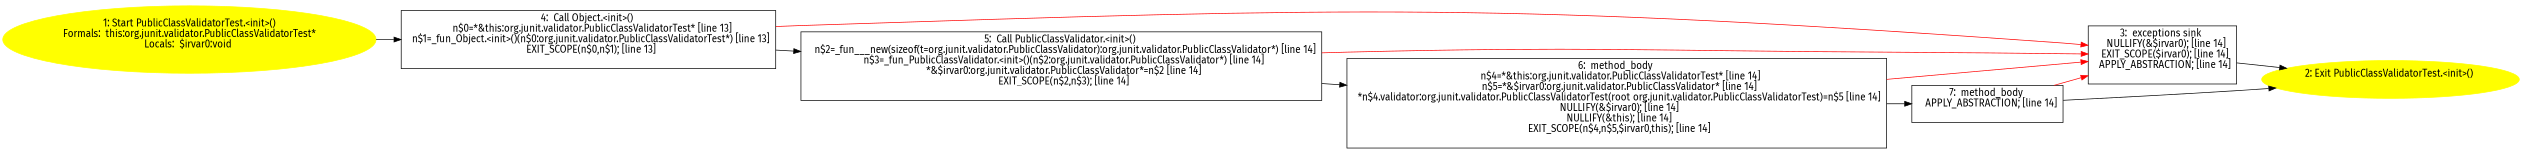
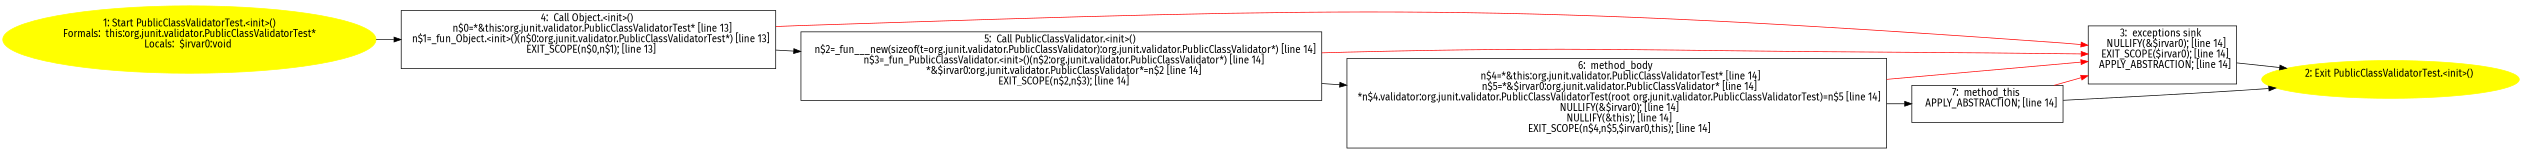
(1987, 104) -> (1987, 104)
